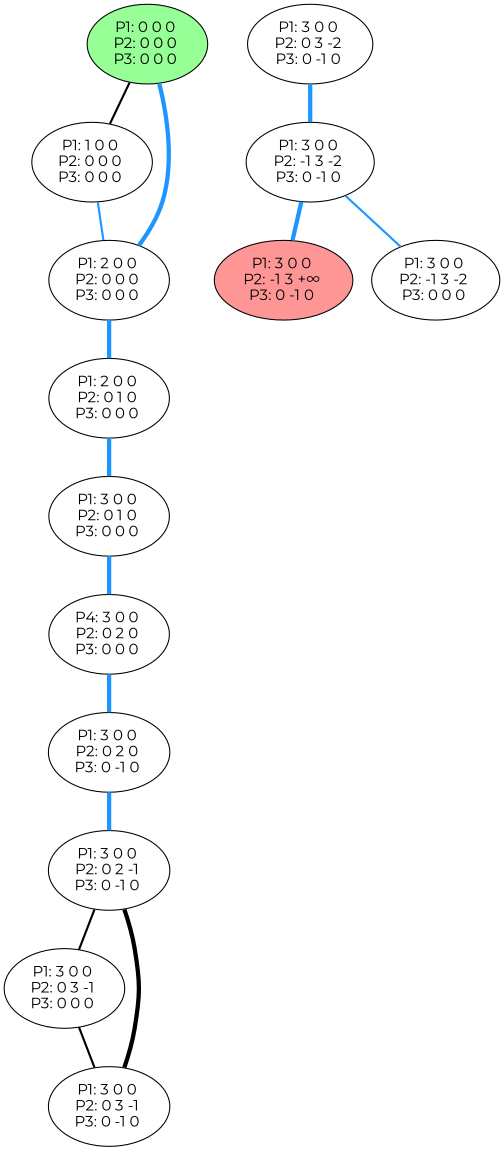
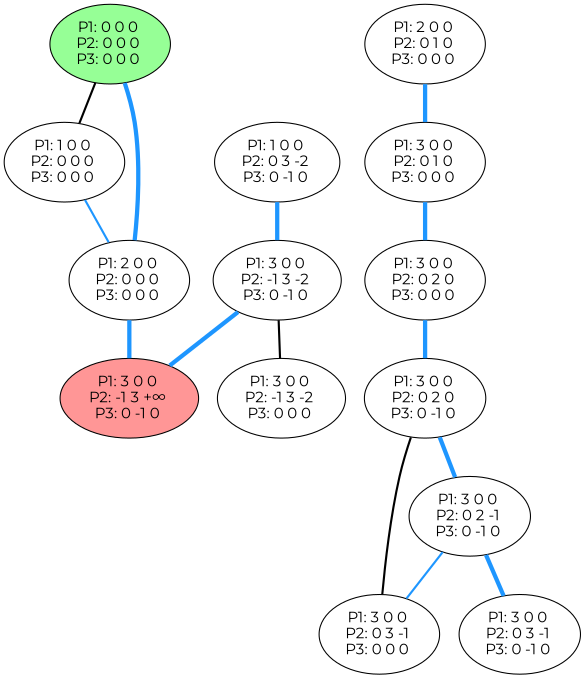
(310, 44) -> (277, 162)
(373, 221) -> (279, 339)
(109, 339) -> (129, 339)
(109, 634) -> (425, 280)
(87, 930) -> (425, 575)
(139, 988) -> (495, 575)
(87, 1047) -> (392, 515)
